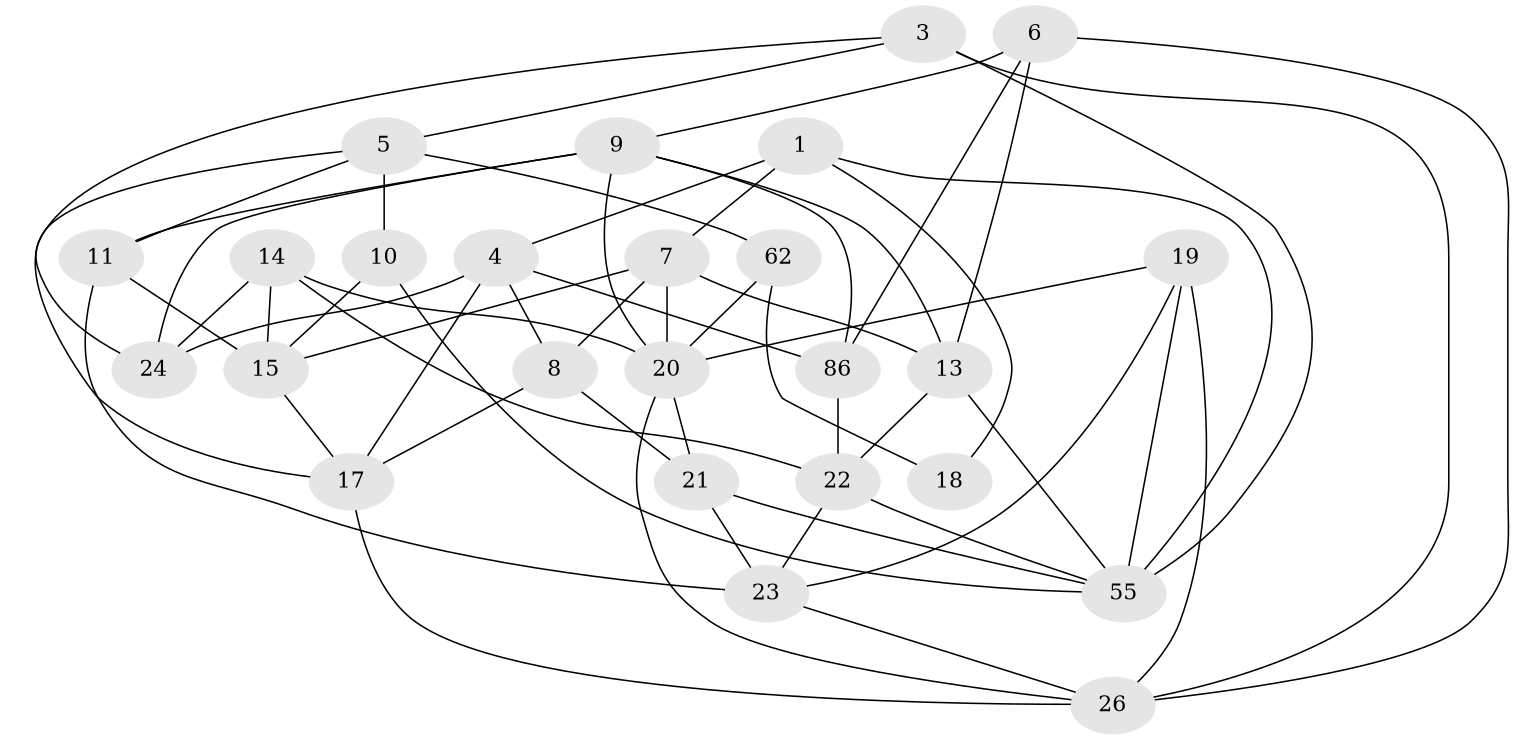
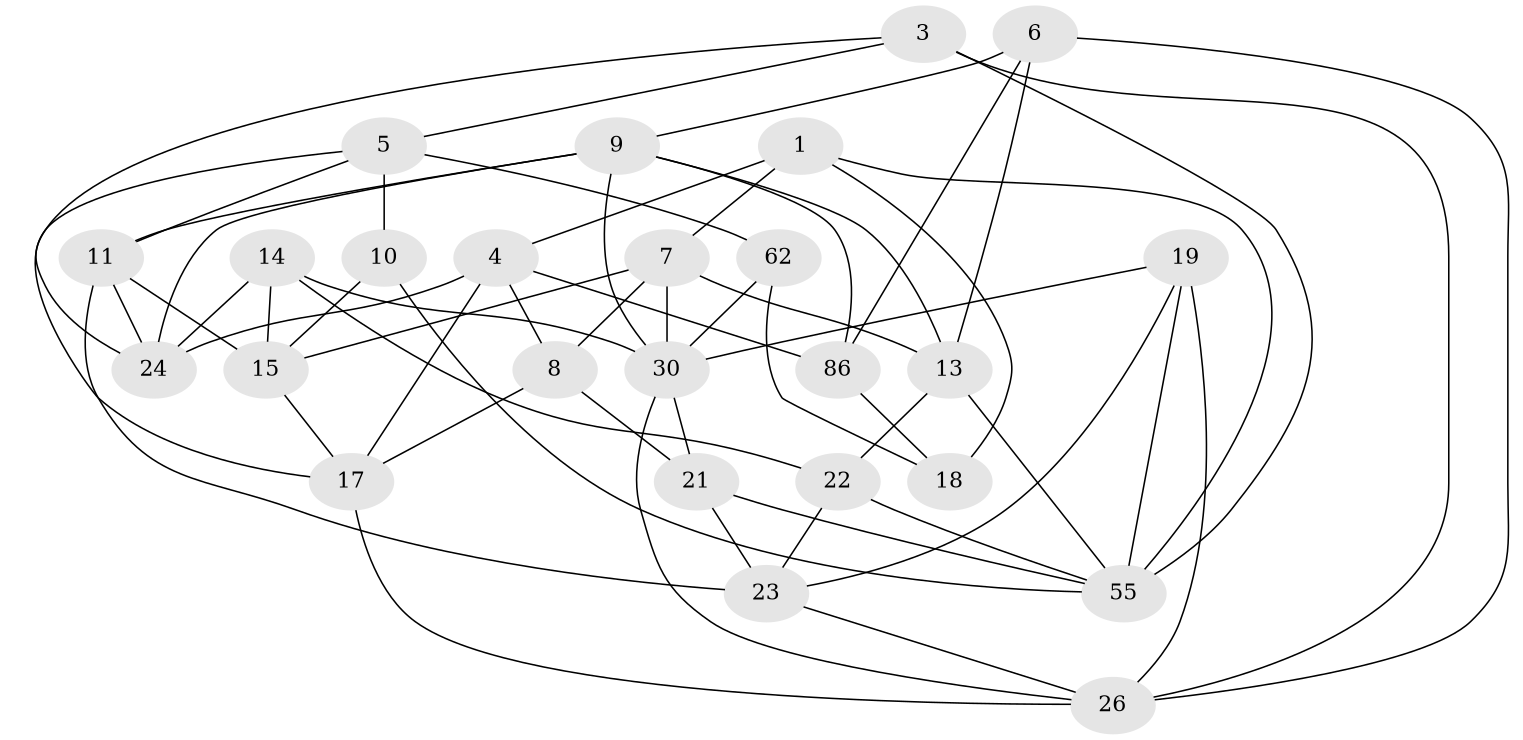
none -> (128, 314)
(667, 370) -> (667, 370)
(838, 415) -> (887, 419)
